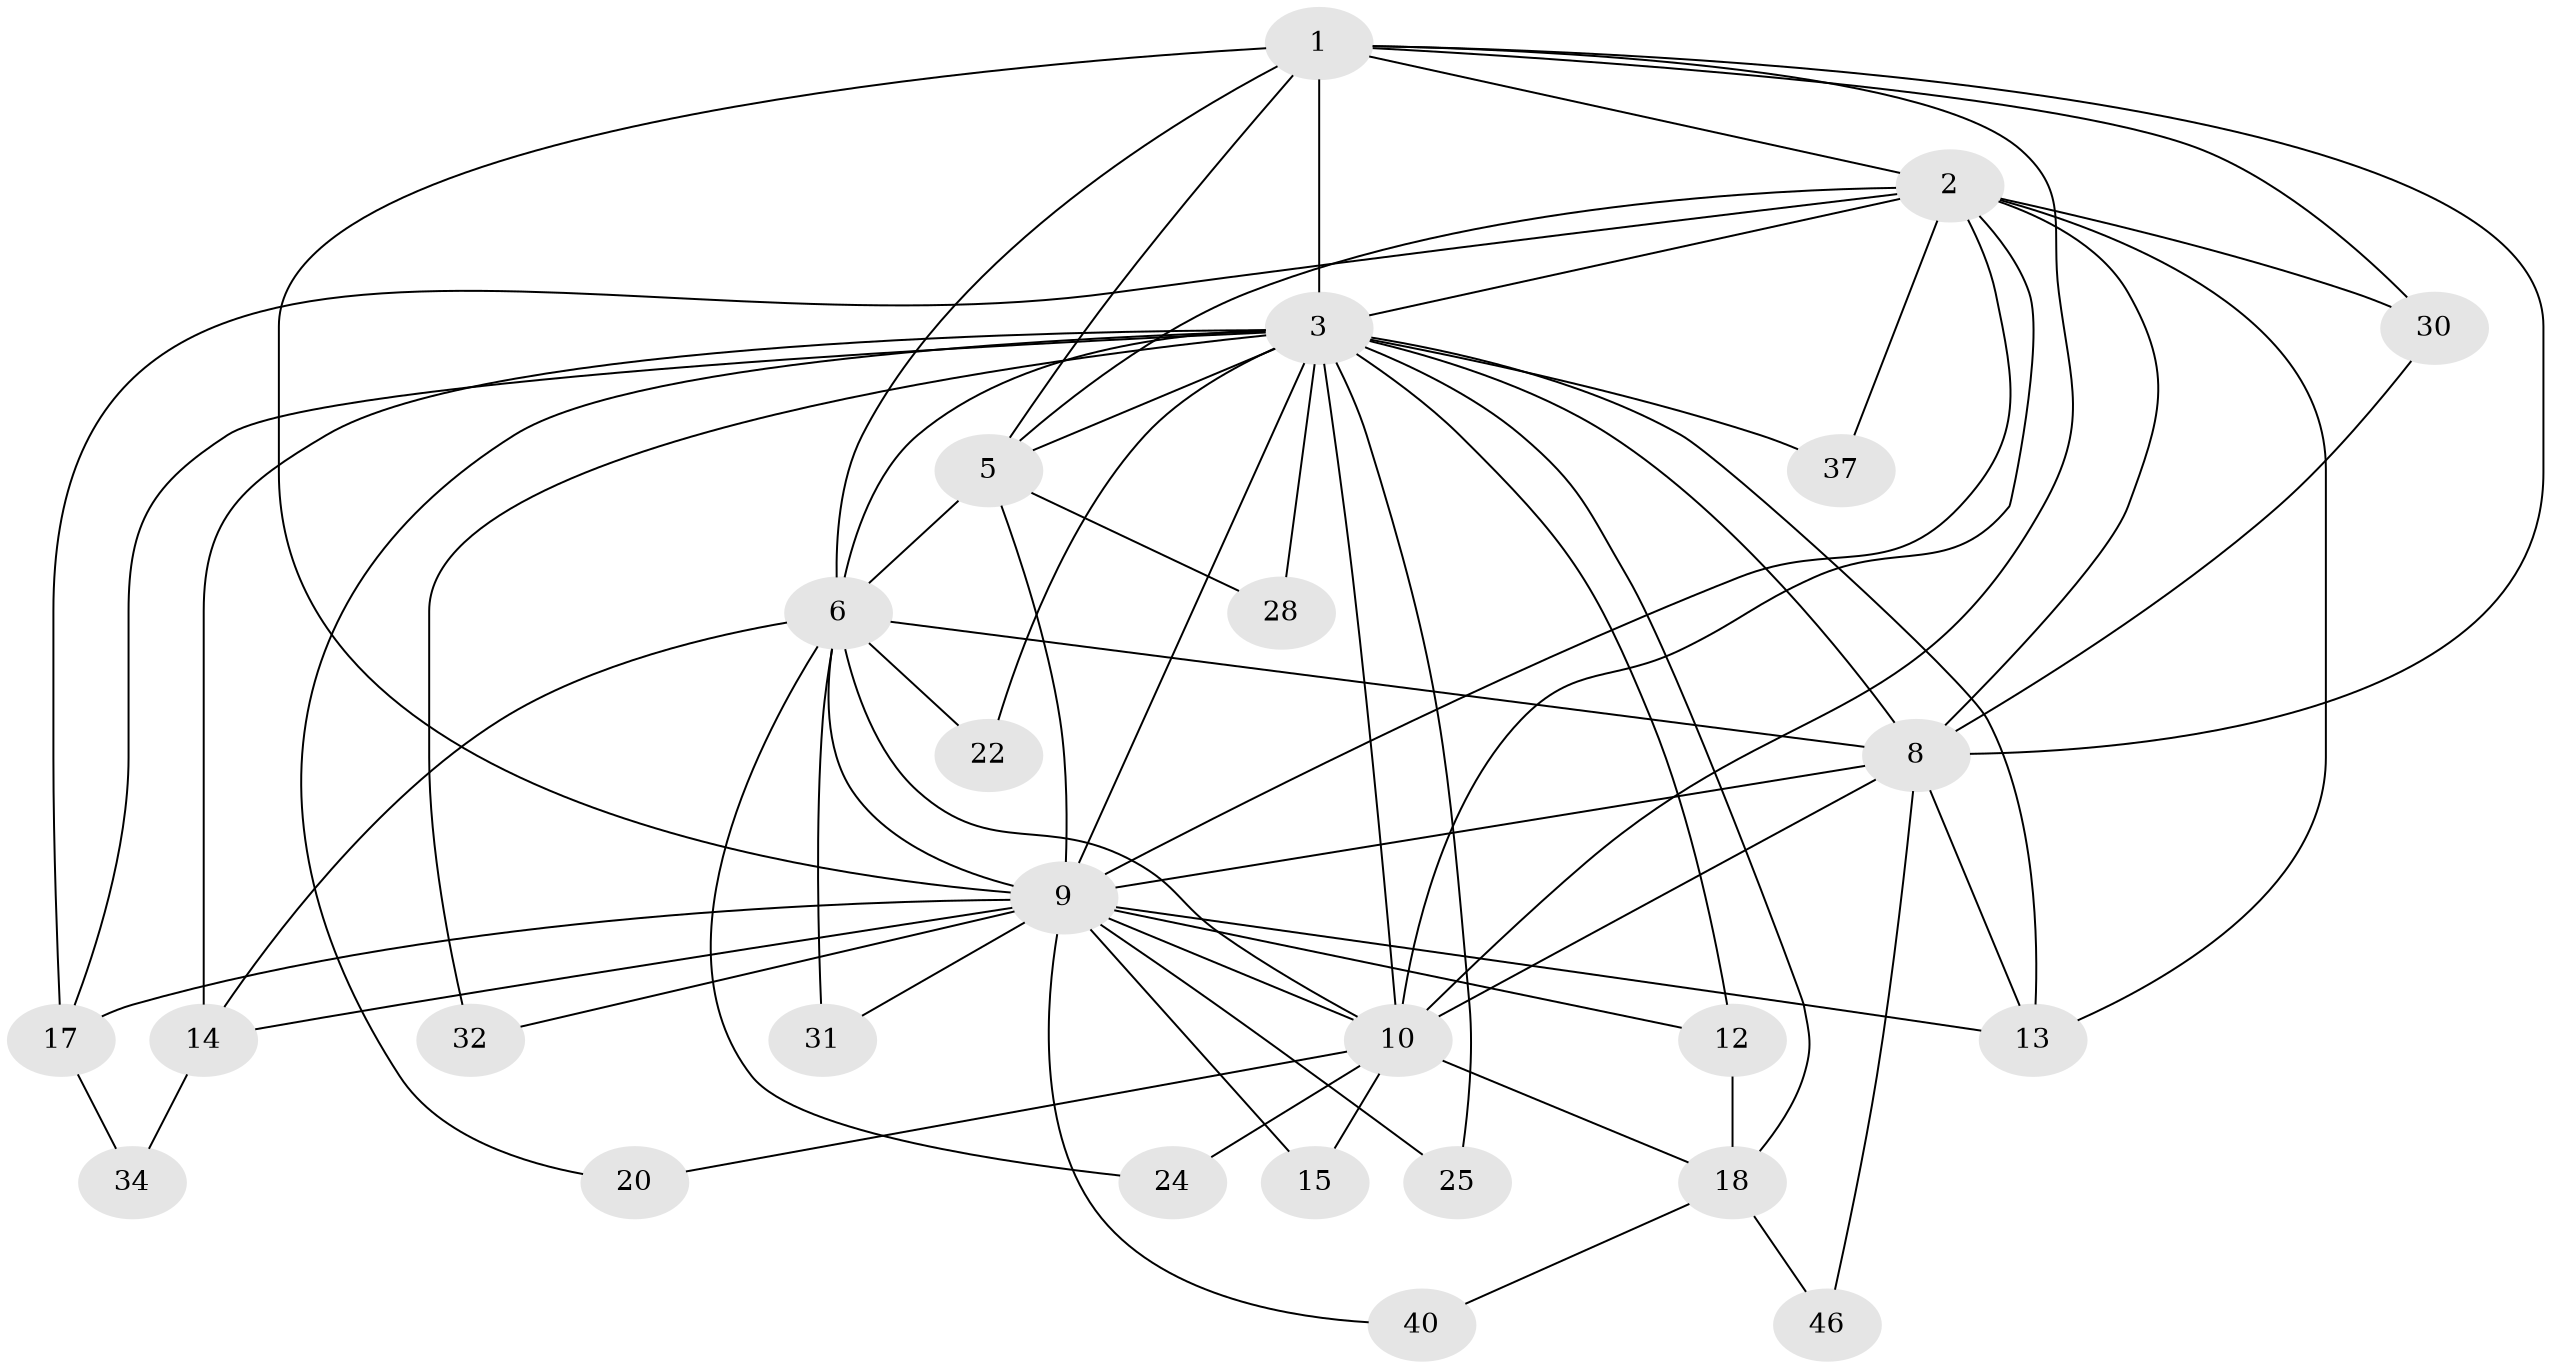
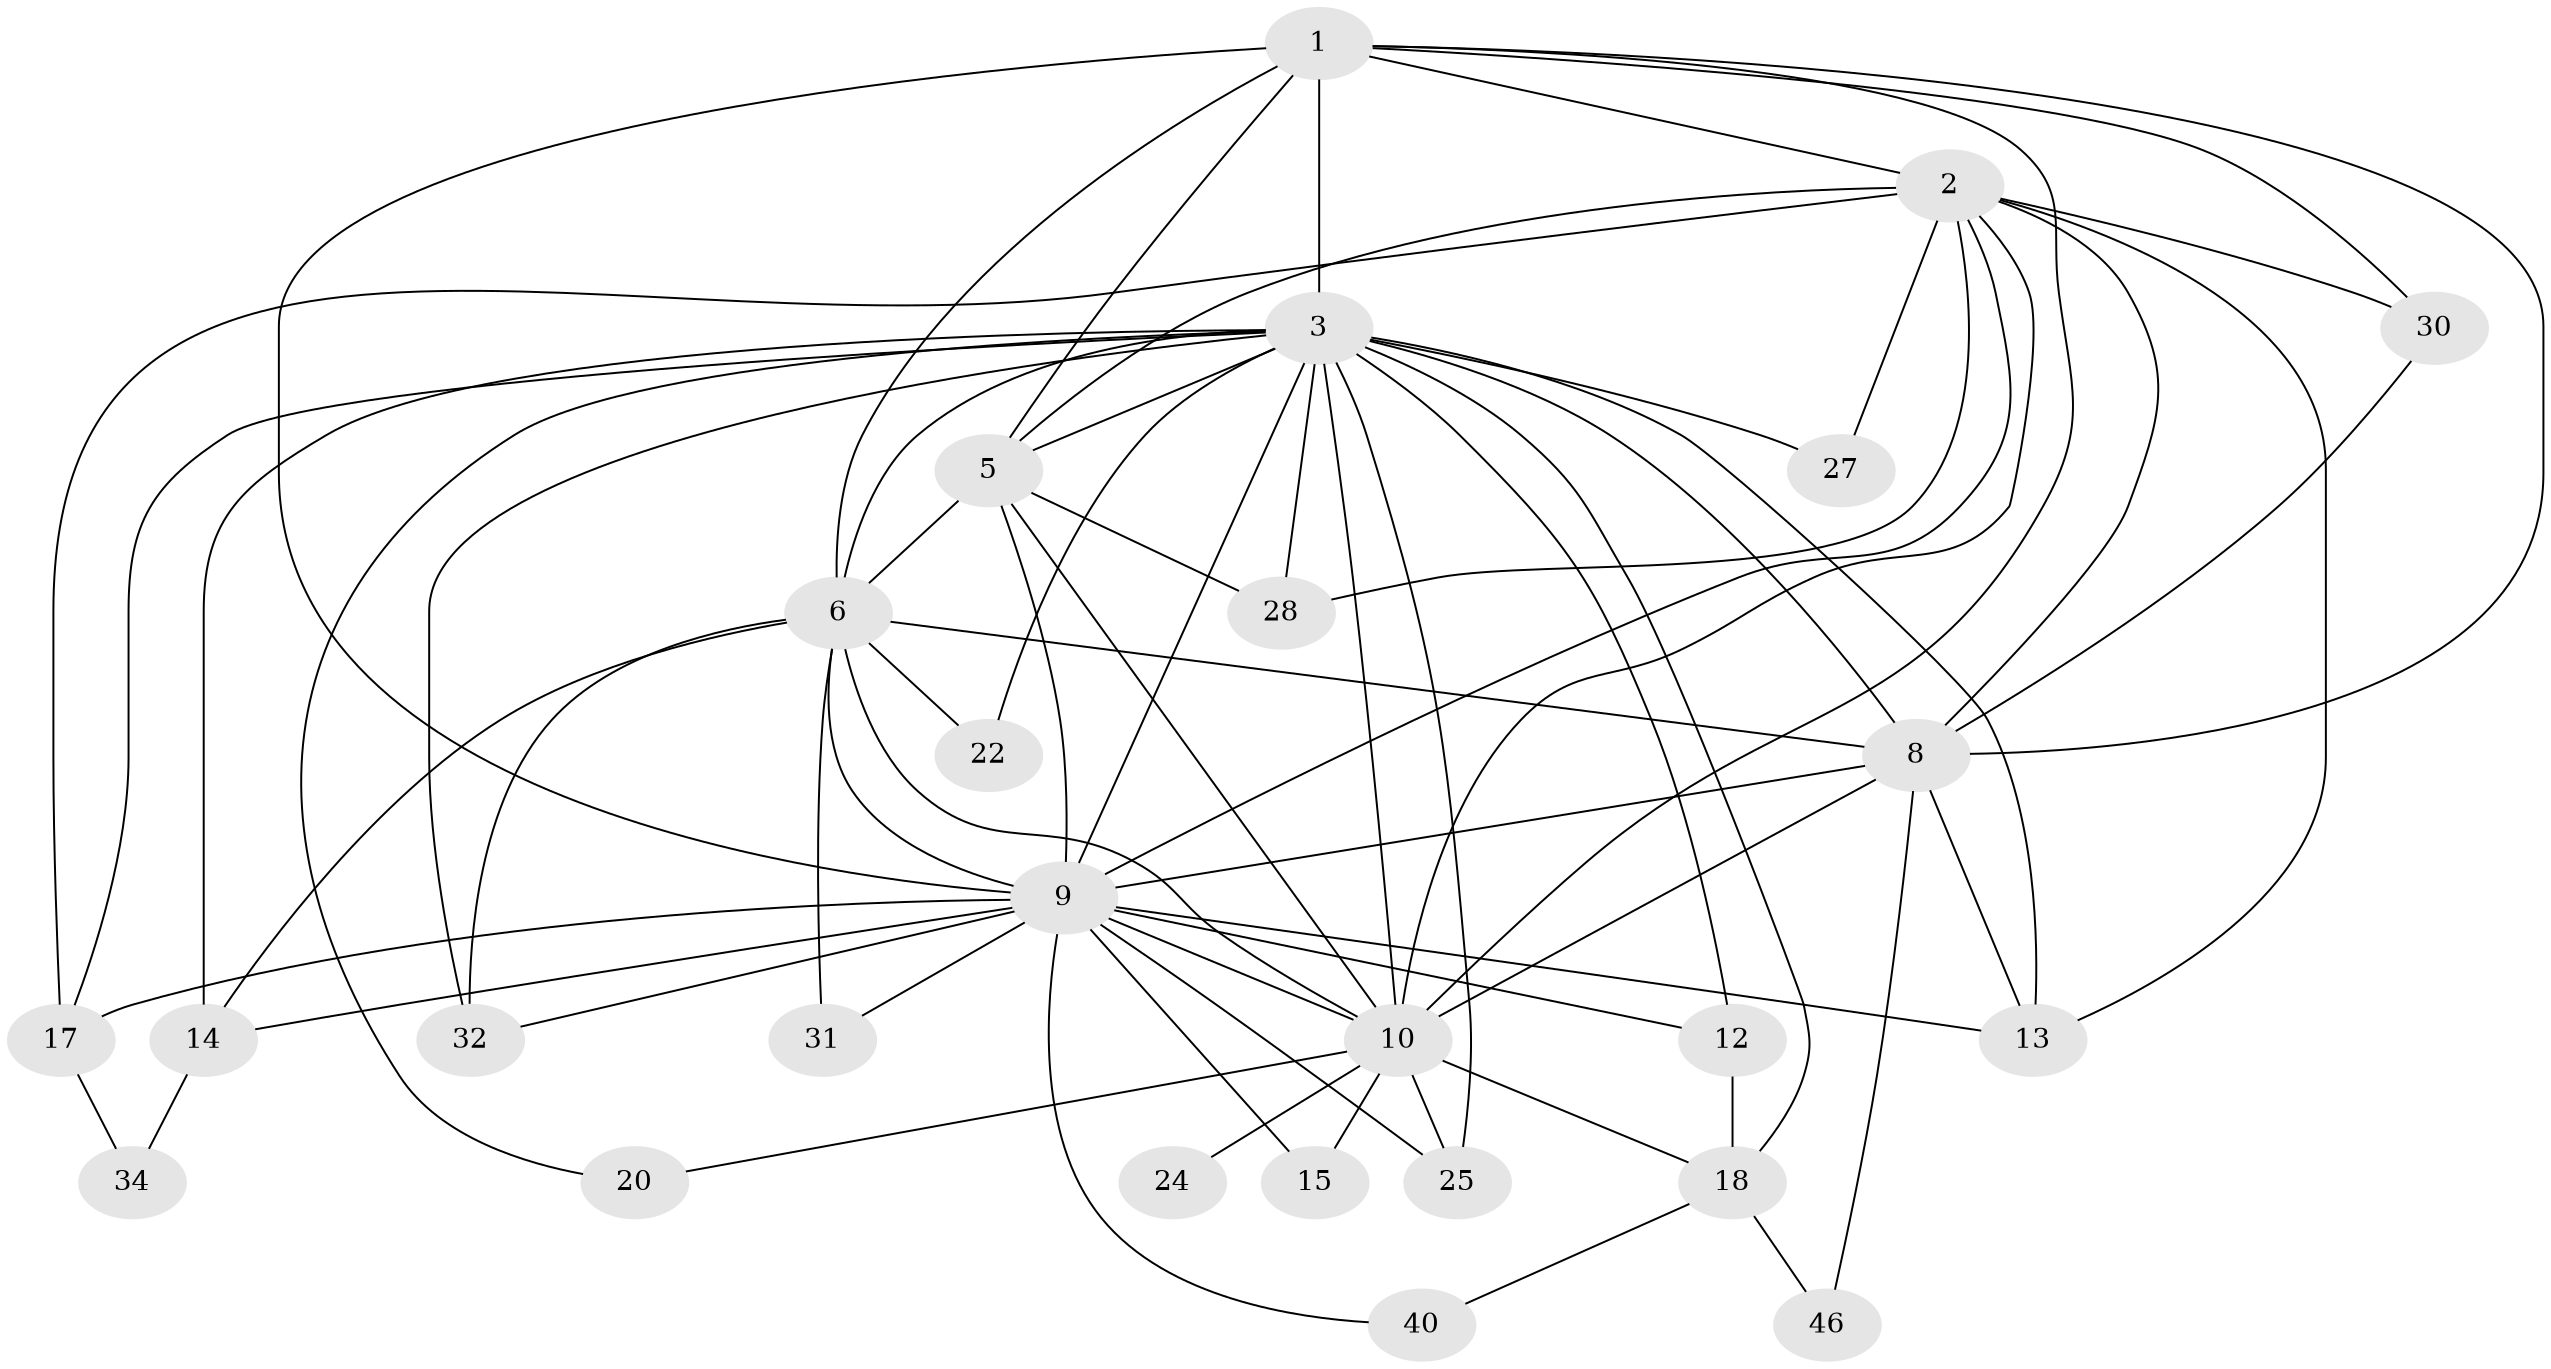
(1635, 257) -> (1731, 560)
(1841, 471) -> (1841, 471)
none -> (1194, 756)
(734, 1044) -> (539, 737)
none -> (1428, 1112)
